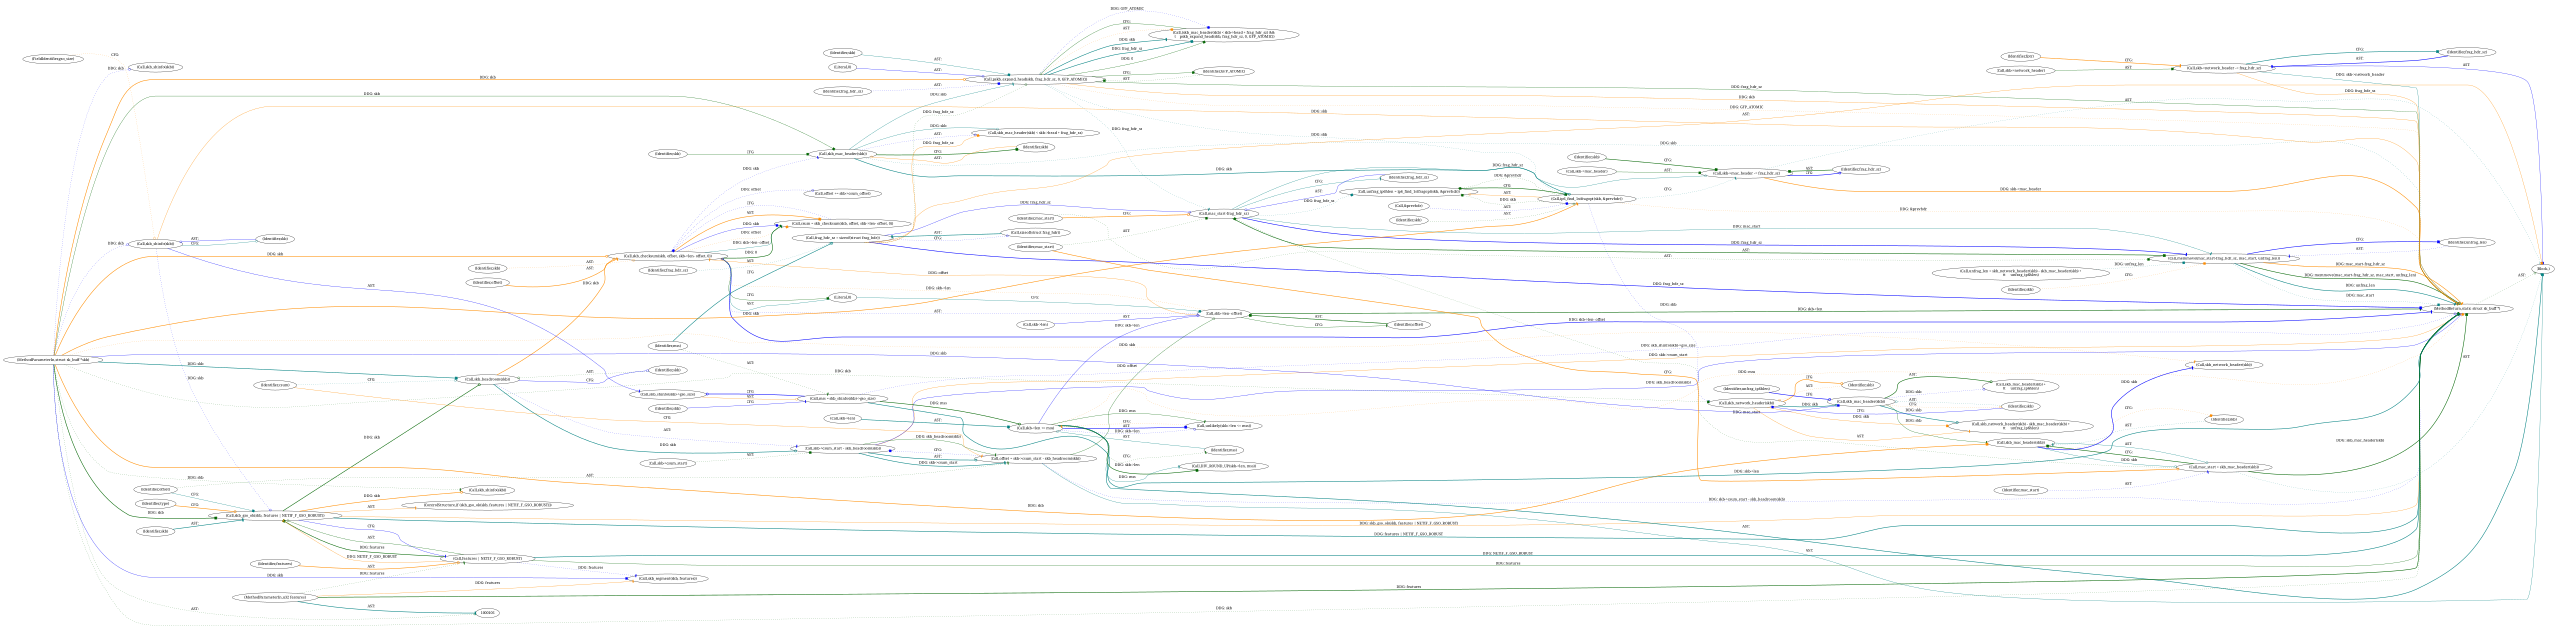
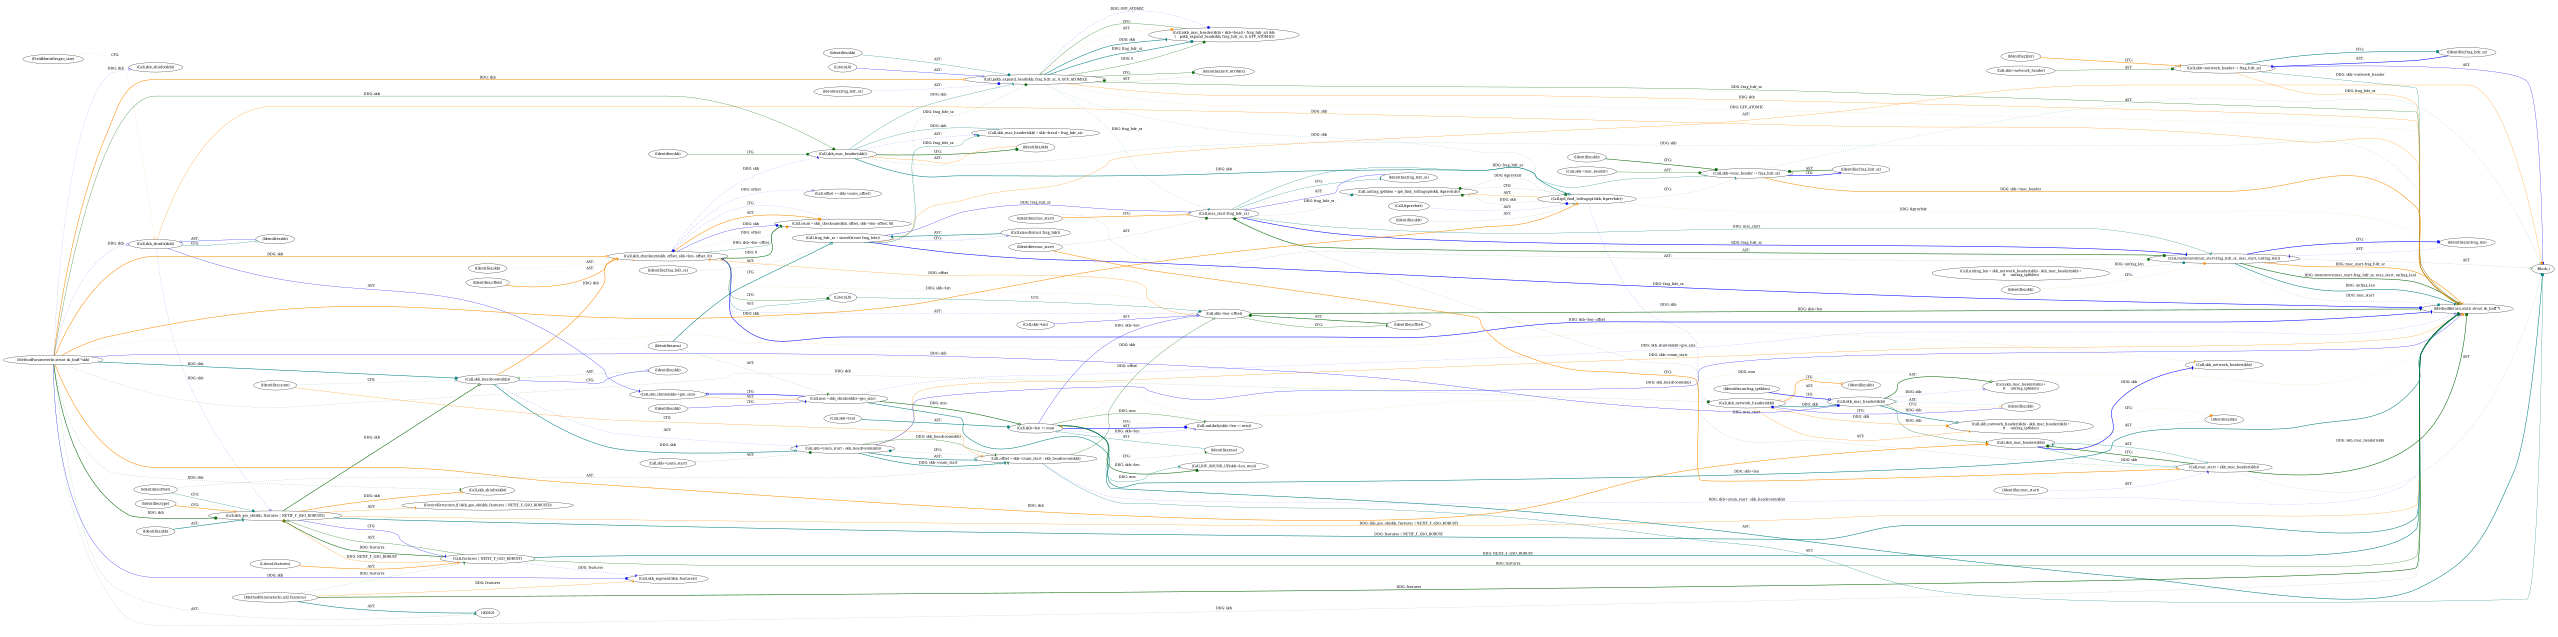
(913, 143) -> (913, 143)
(912, 169) -> (912, 169)
(1511, 188) -> (1511, 188)
(2505, 289) -> (2414, 262)
(939, 453) -> (939, 453)
(275, 564) -> (275, 564)
